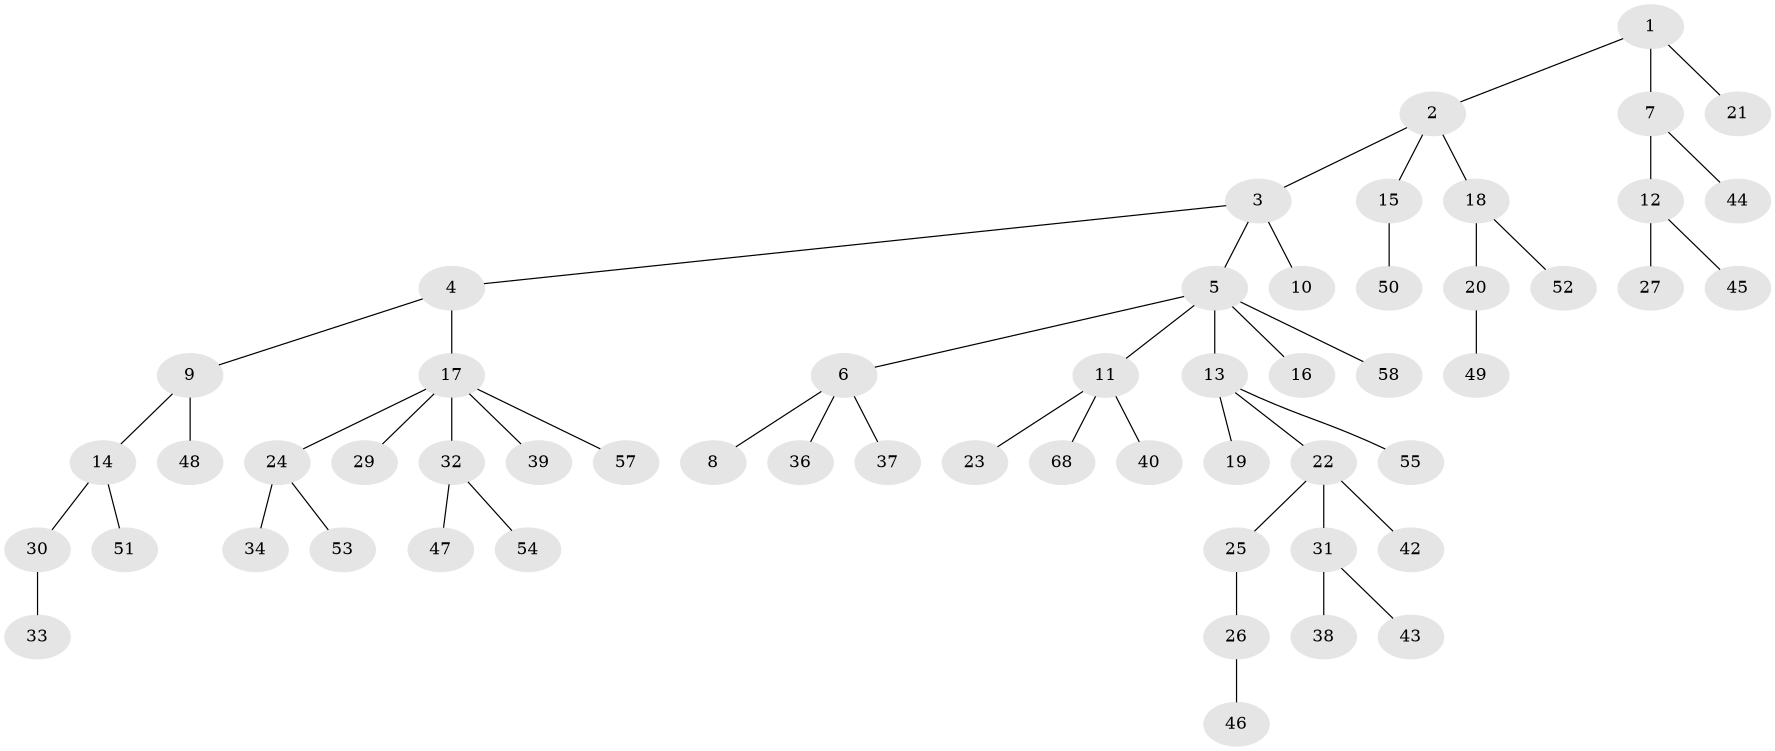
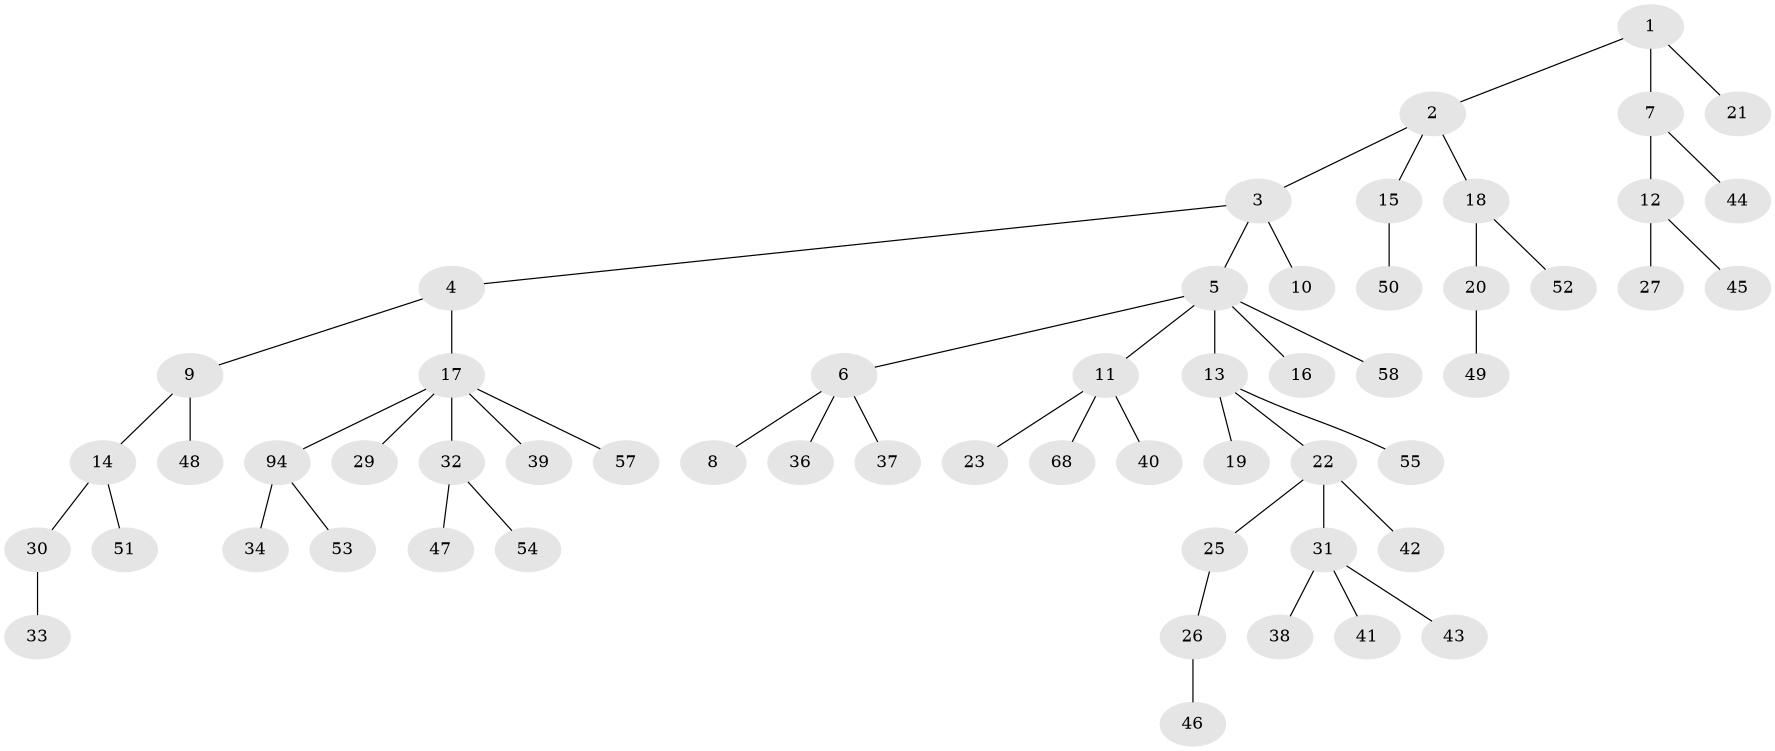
(277, 463) -> (277, 463)
none -> (1367, 637)
